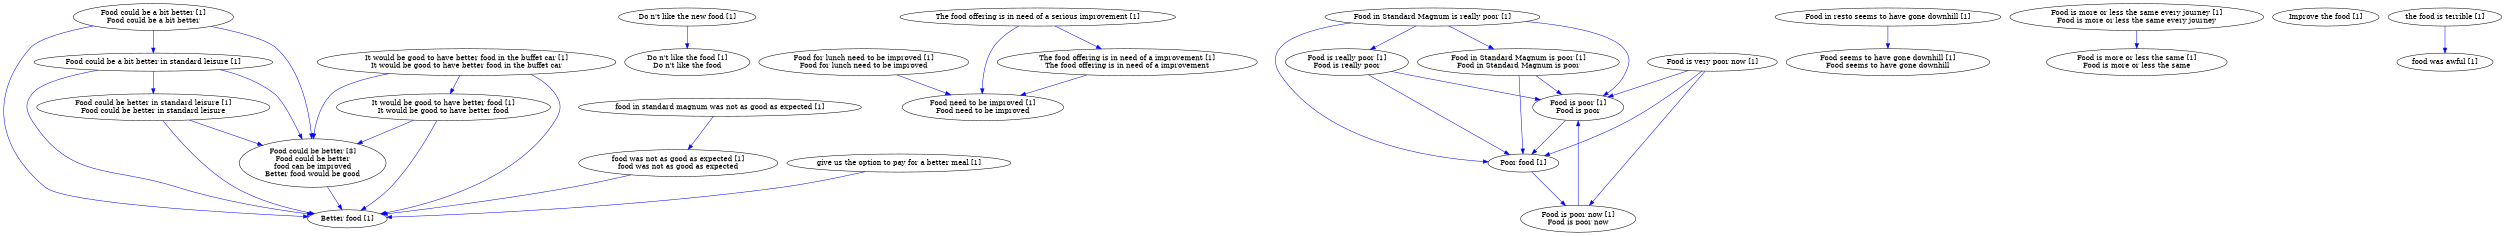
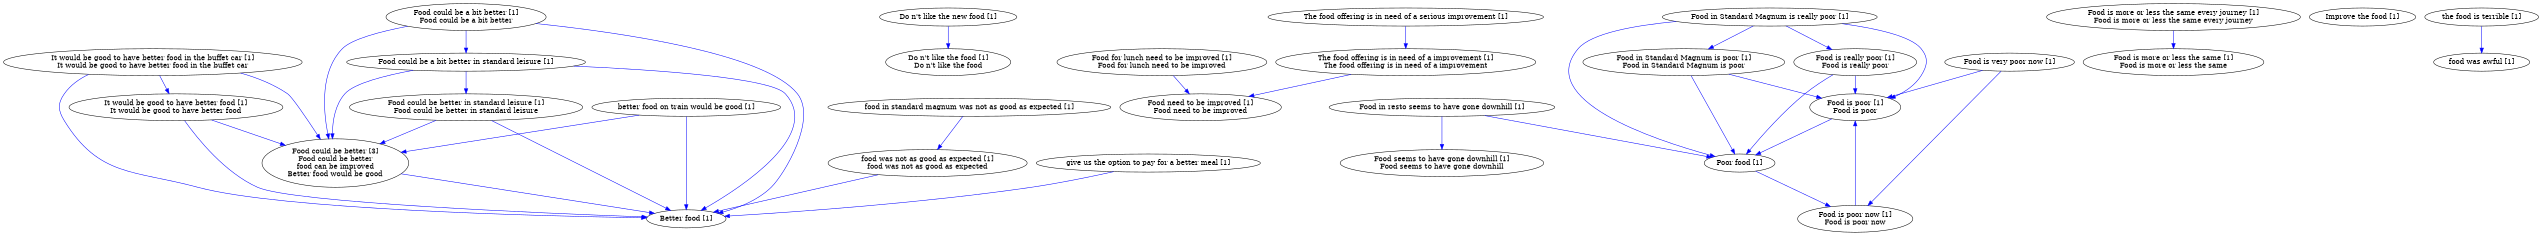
(991, 52) -> none
none -> (686, 107)
(1630, 120) -> (1596, 136)
